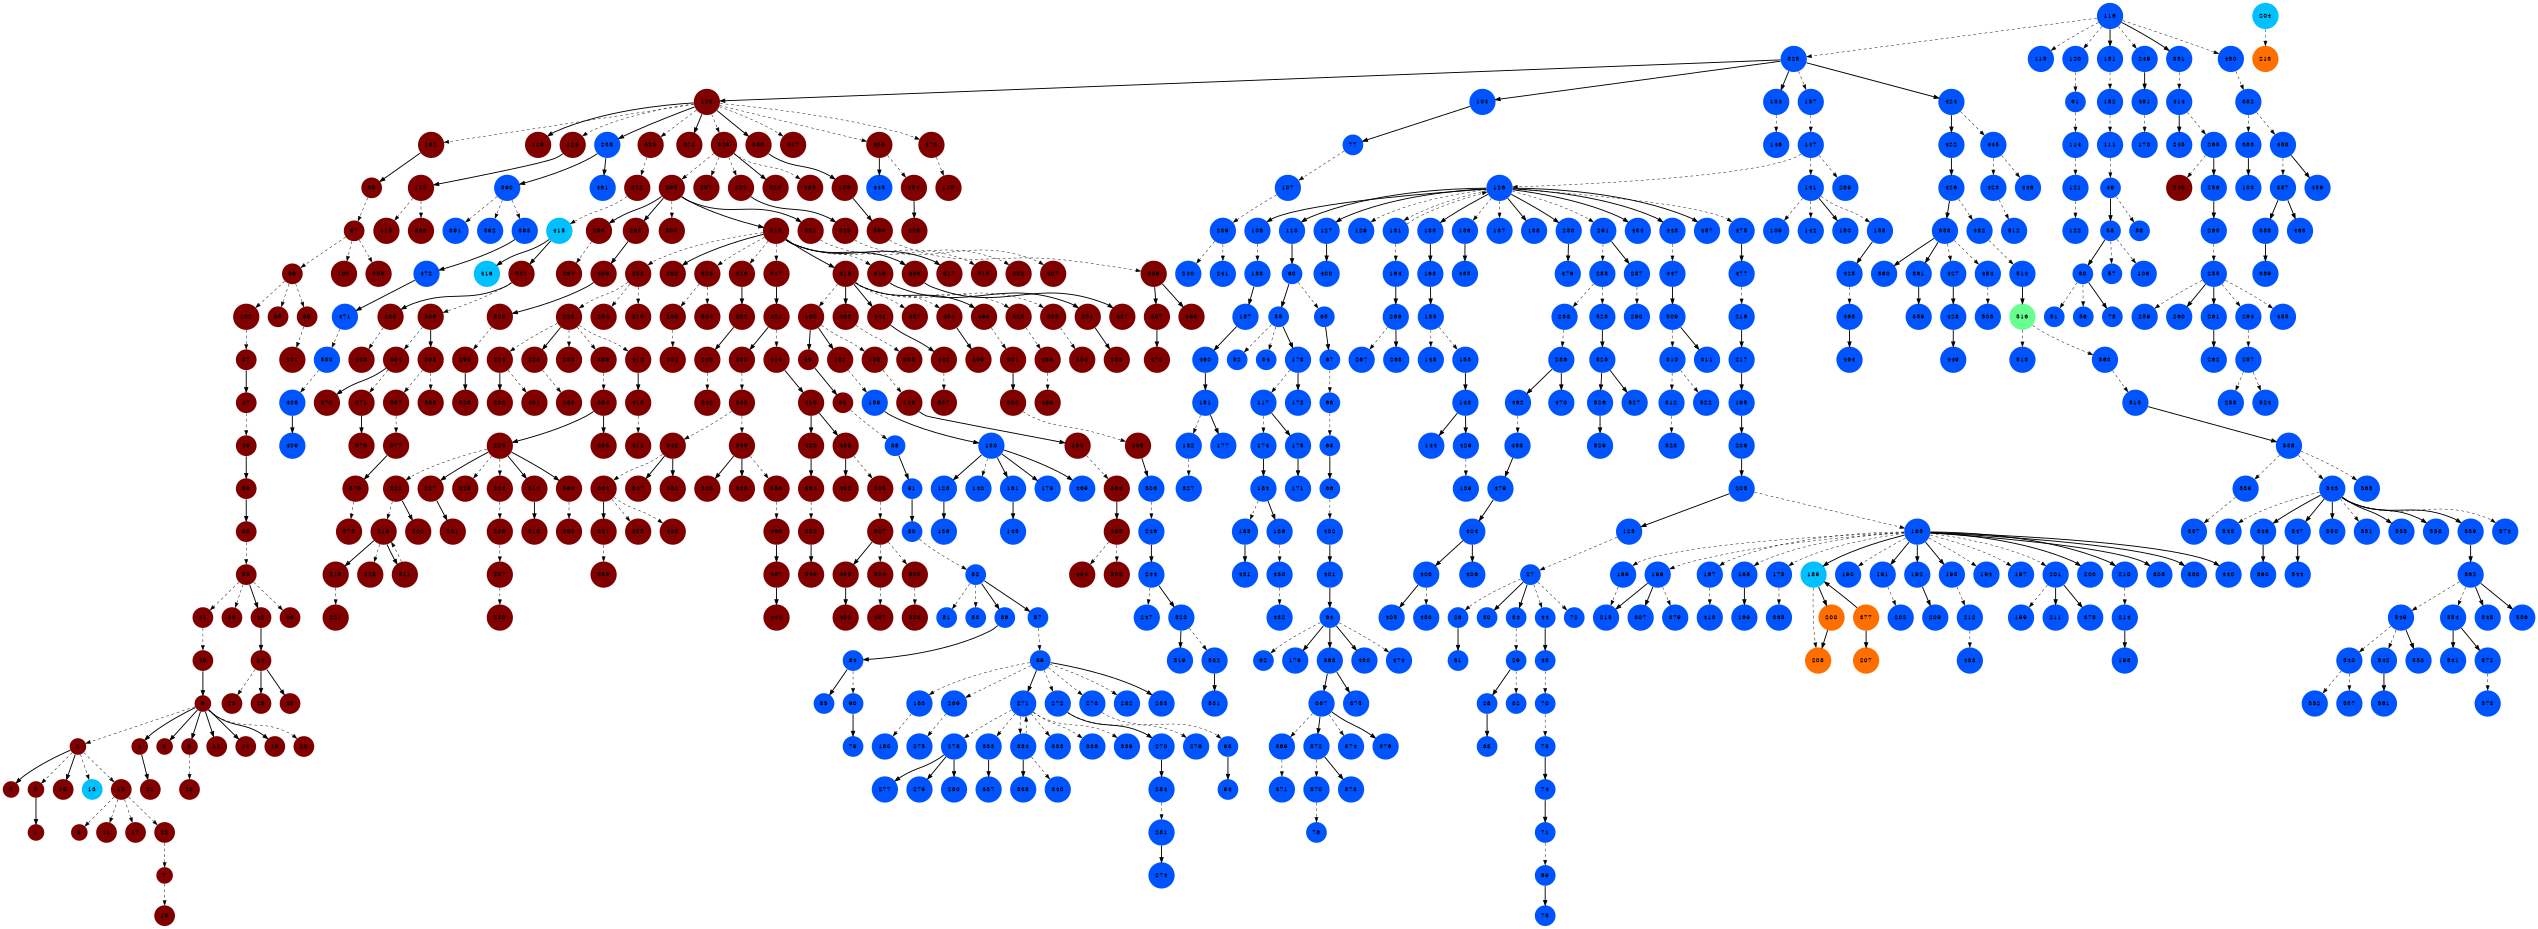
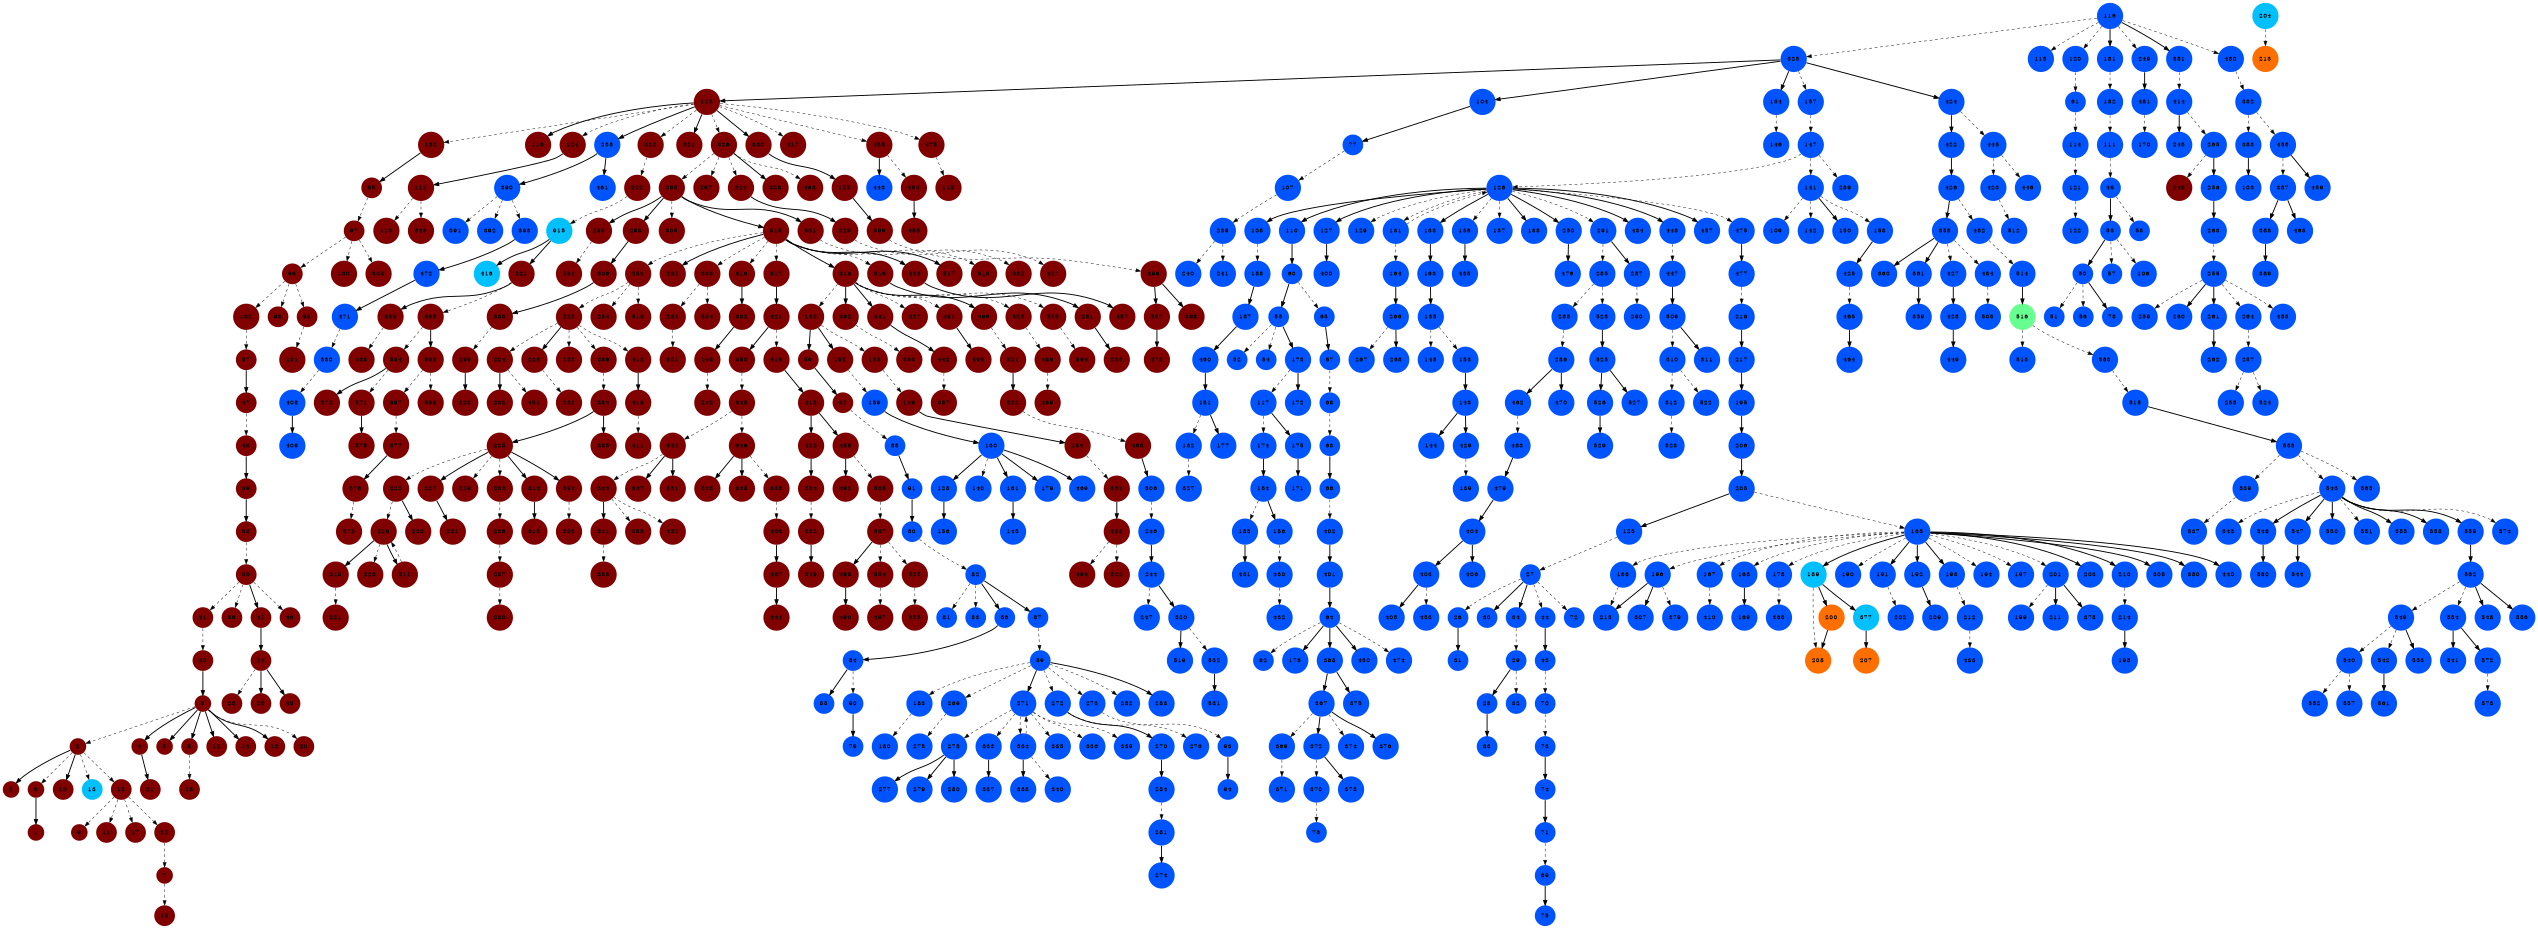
(559, 231) -> (559, 231)
(1843, 596) -> (1837, 596)
(1866, 618) -> (1866, 618)
